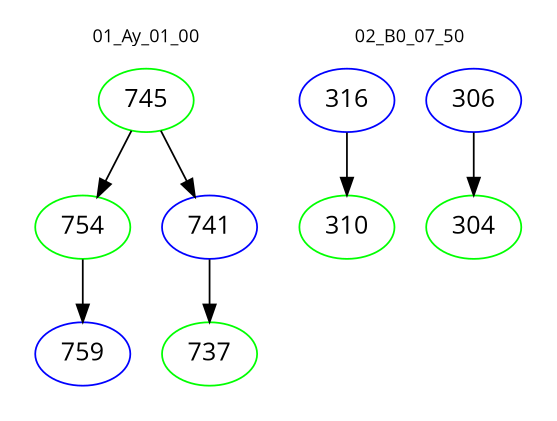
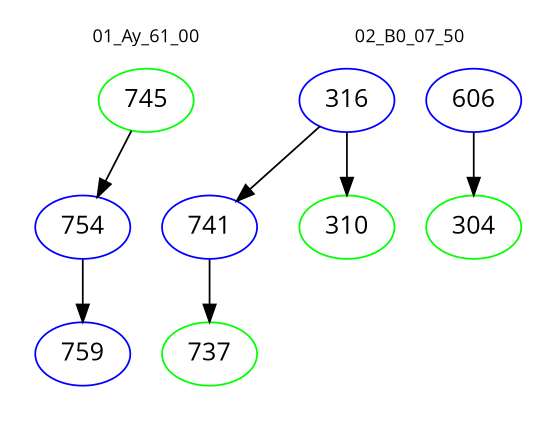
(146, 38) -> (146, 38)
(474, 100) -> (474, 100)
(174, 156) -> (297, 147)
(83, 227) -> (83, 227)
